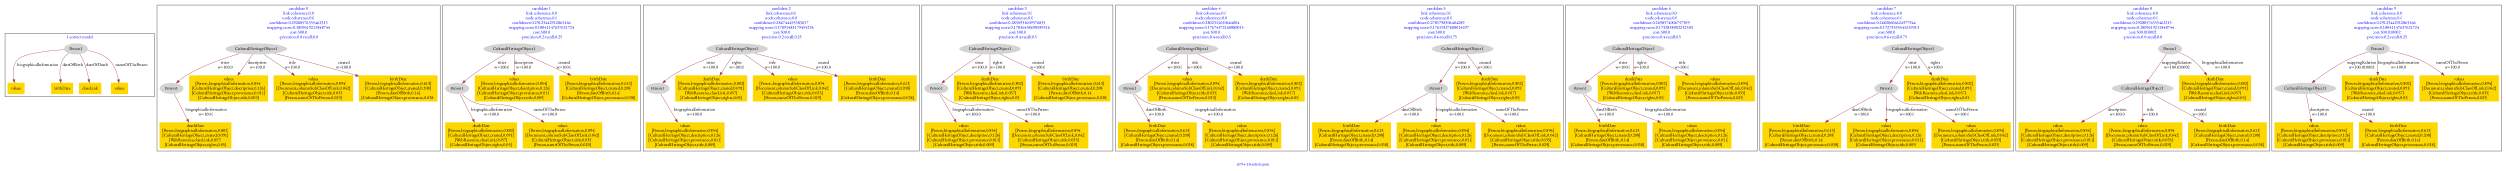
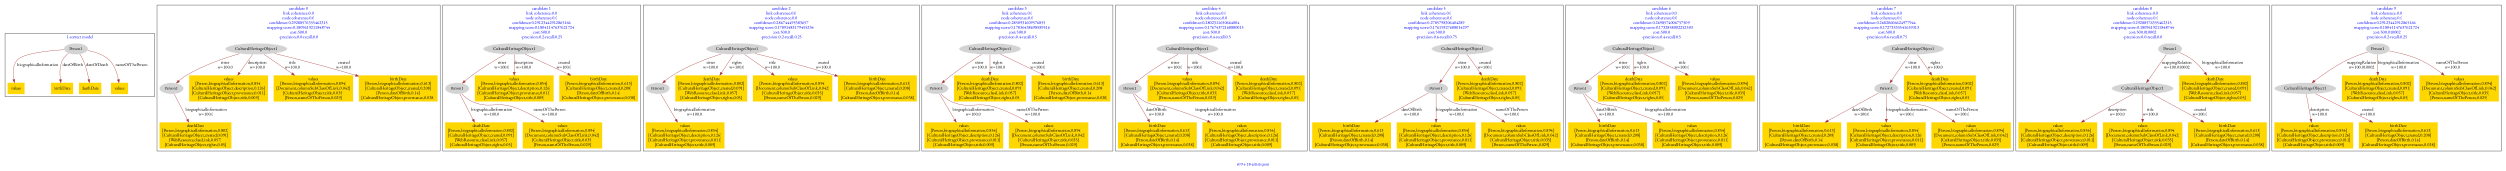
(90, 88) -> (90, 88)
